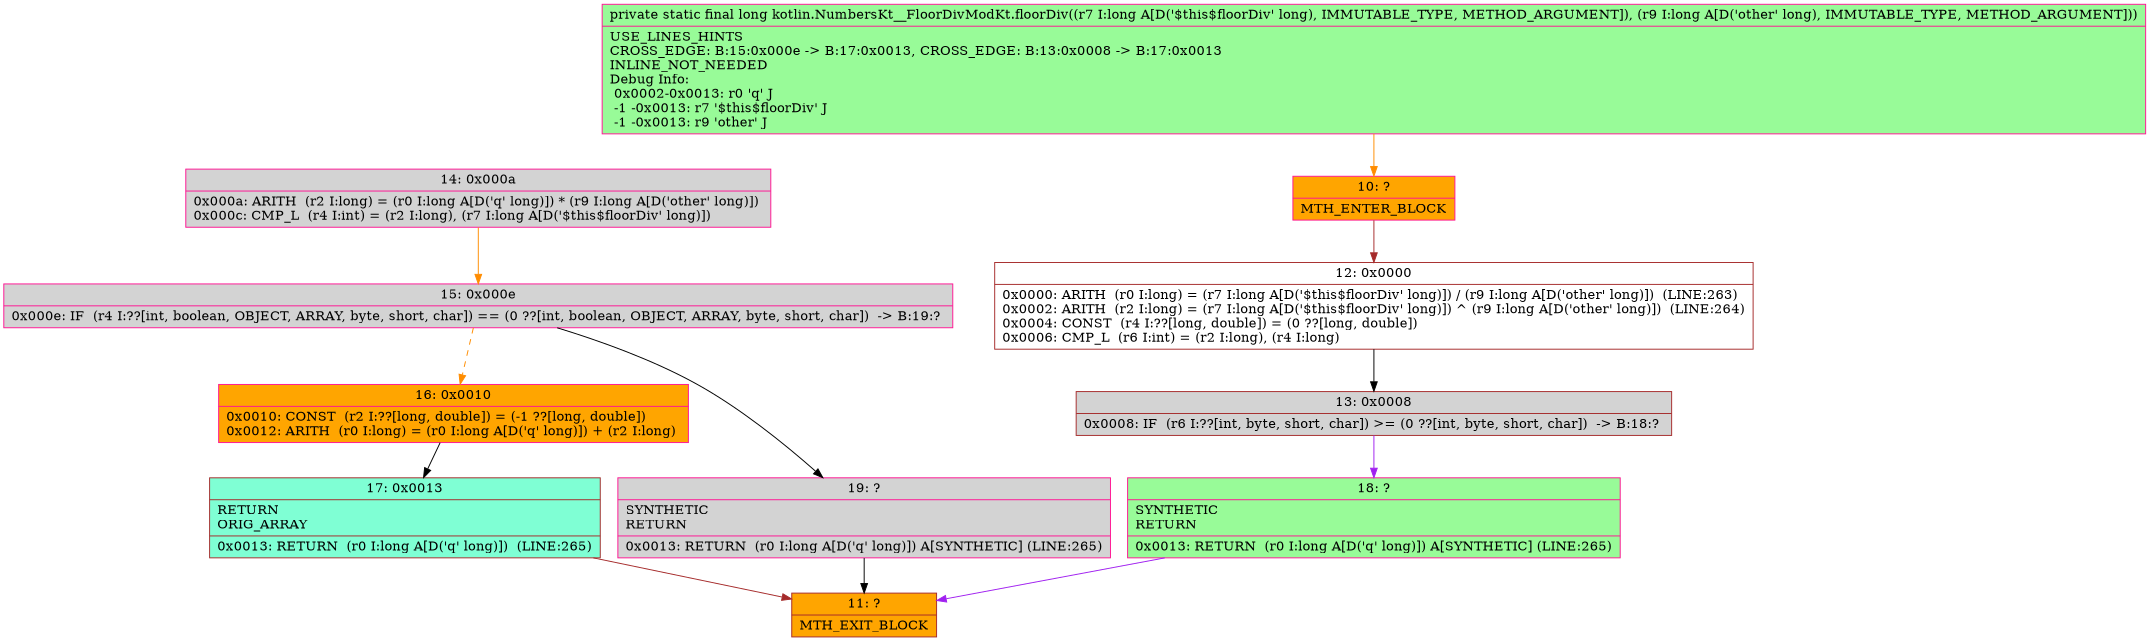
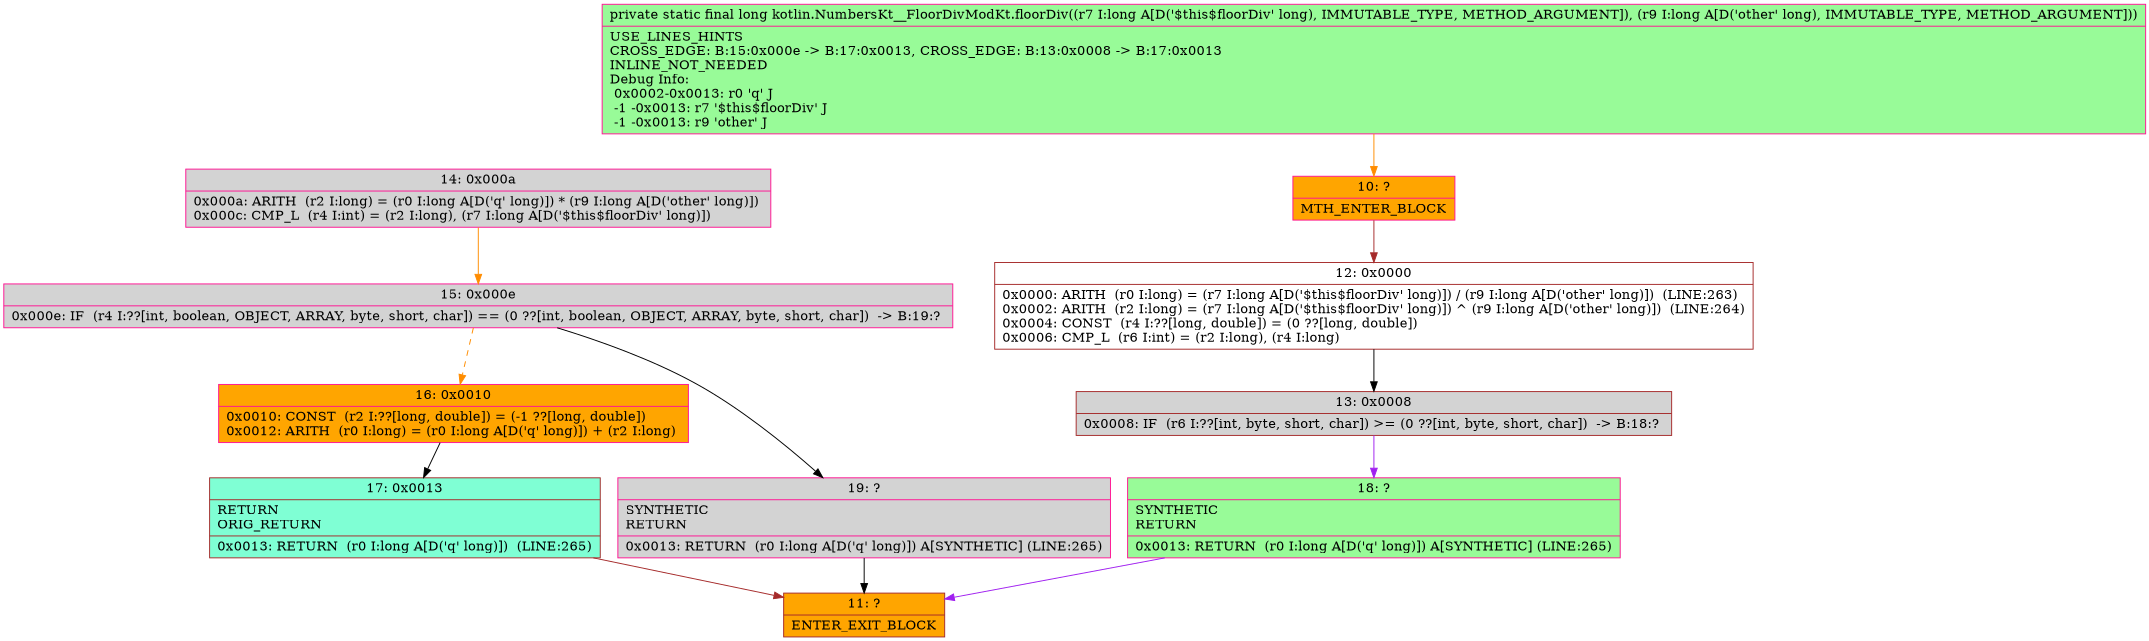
(262, 525) -> (270, 525)
(864, 625) -> (864, 625)
